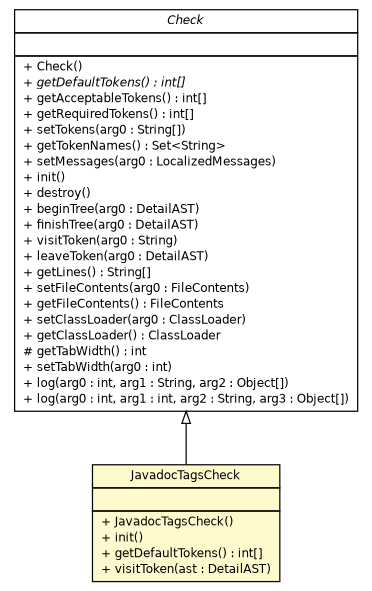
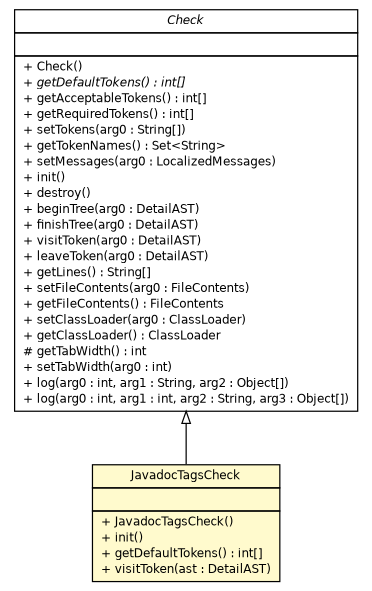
(100, 241) -> (113, 241)
